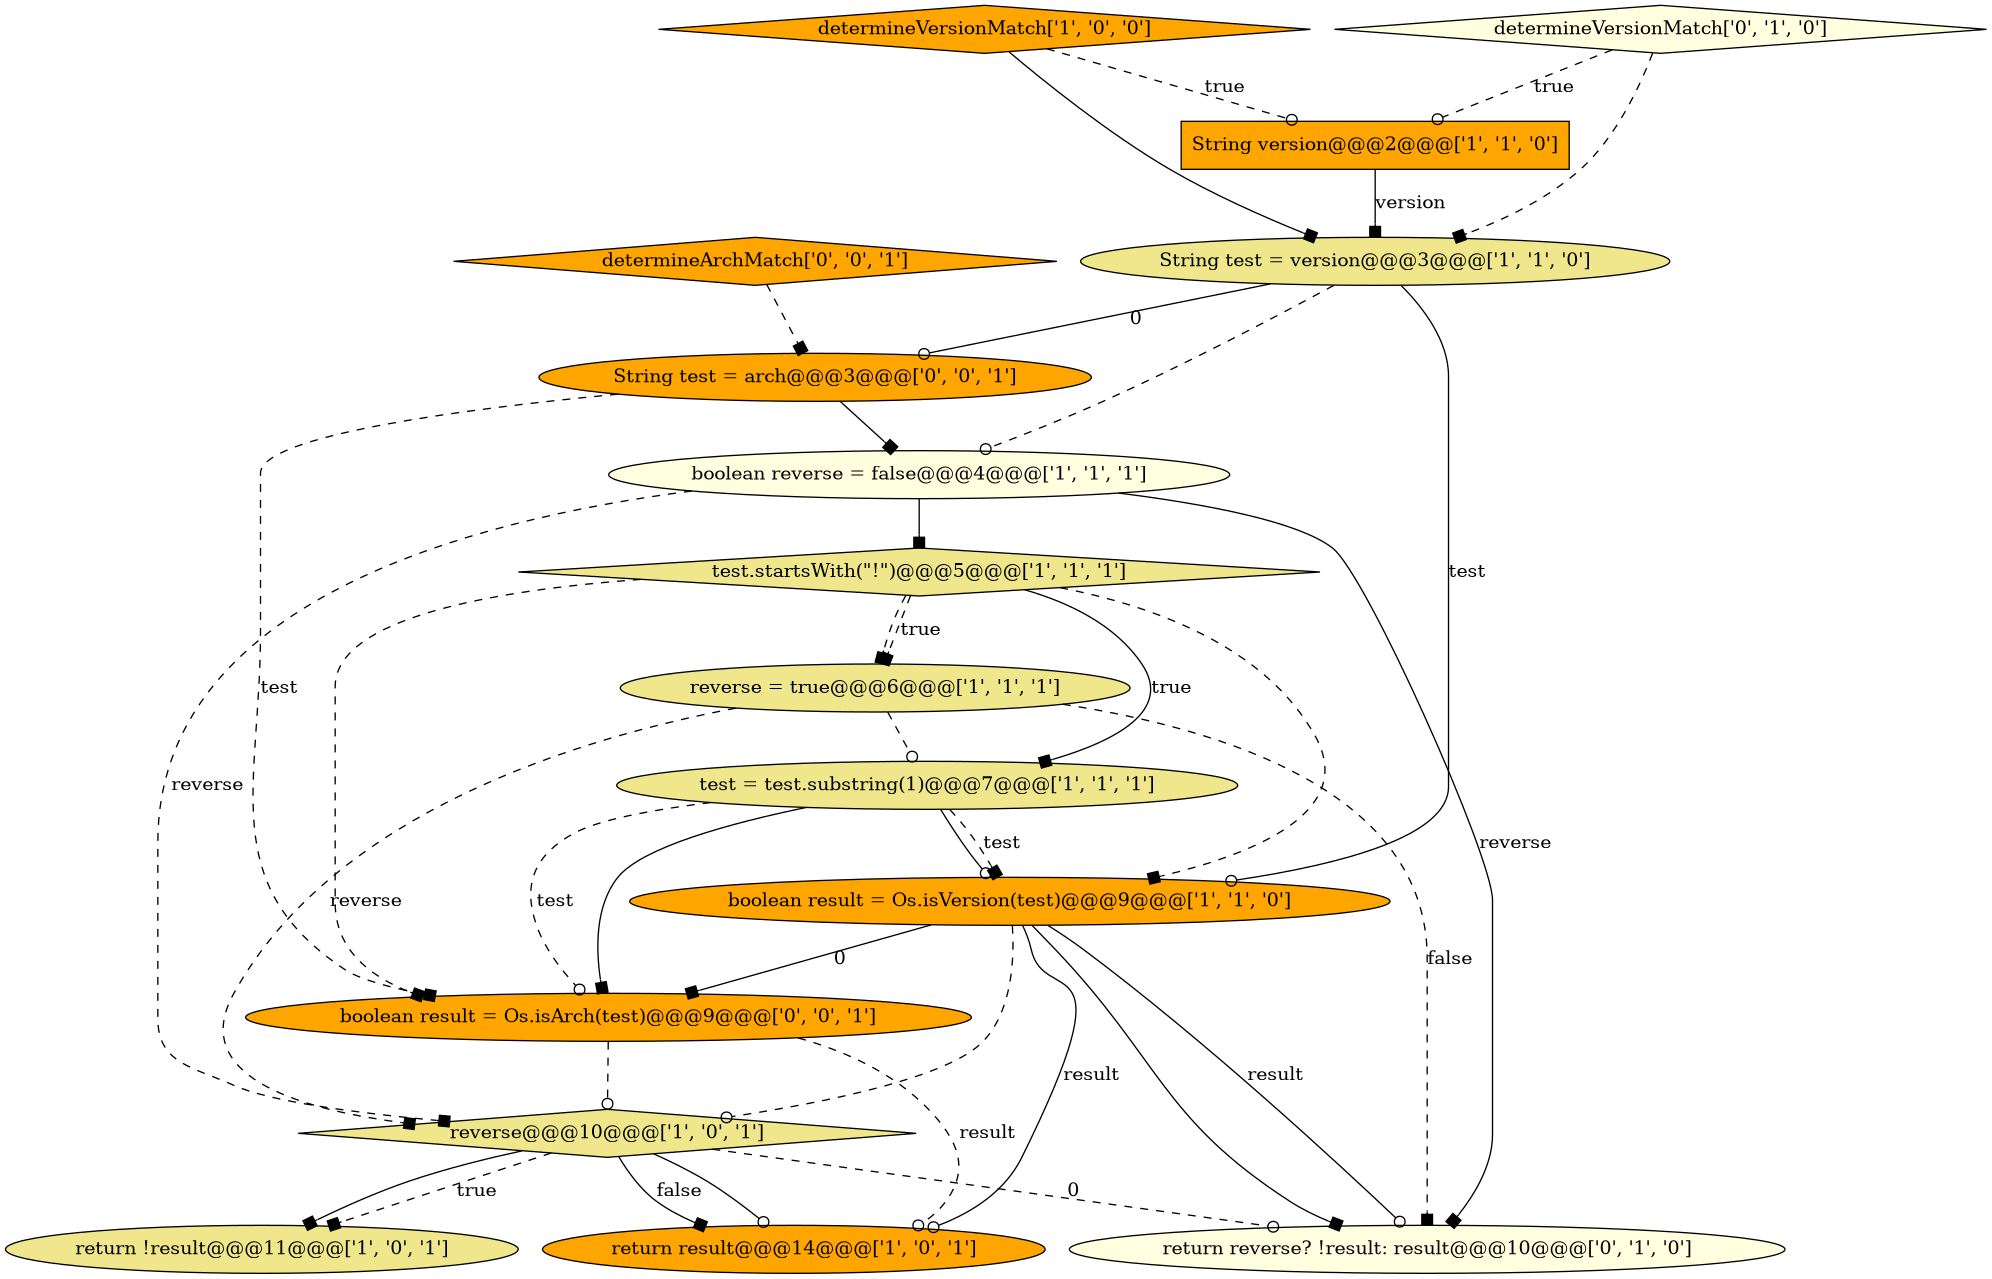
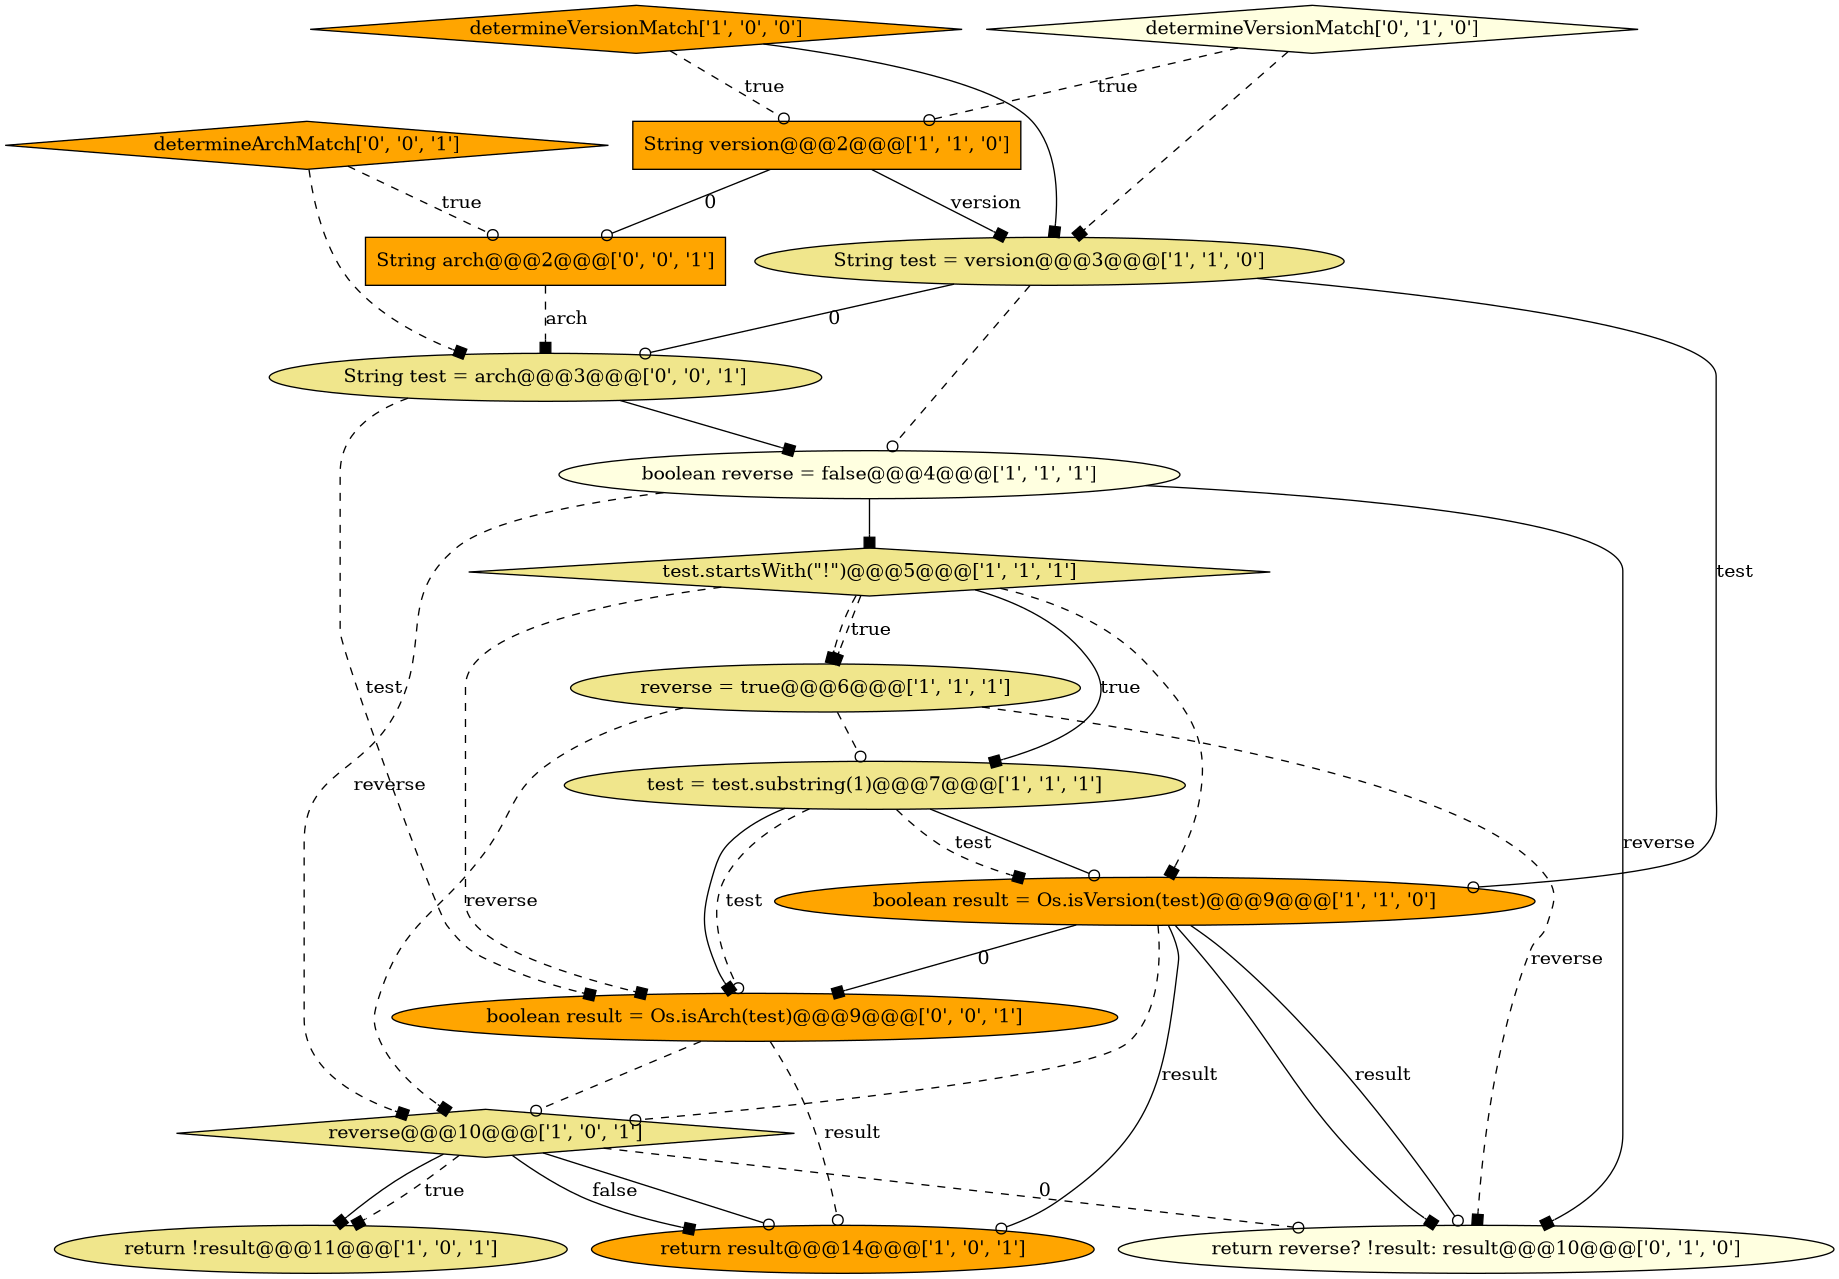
none -> (545, 261)
(815, 377) -> (545, 377)
(1450, 959) -> (1567, 959)
